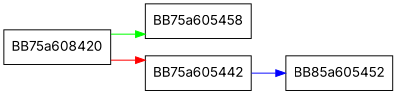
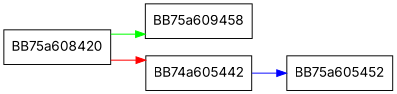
(198, 21) -> (199, 21)
(198, 73) -> (199, 73)
(339, 73) -> (340, 73)
